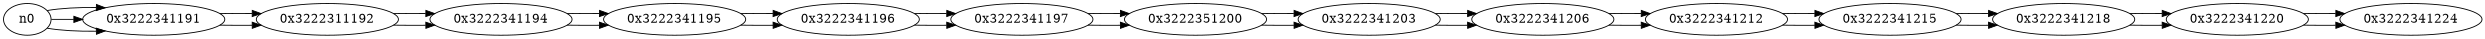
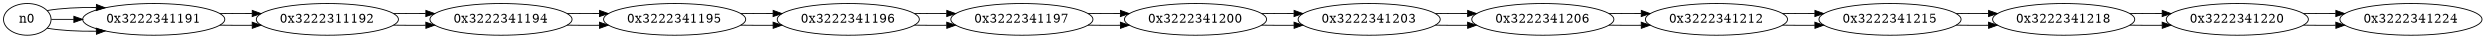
(1196, 19) -> (1196, 19)
